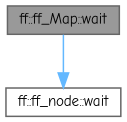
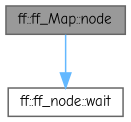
(63, 20) -> (66, 20)
